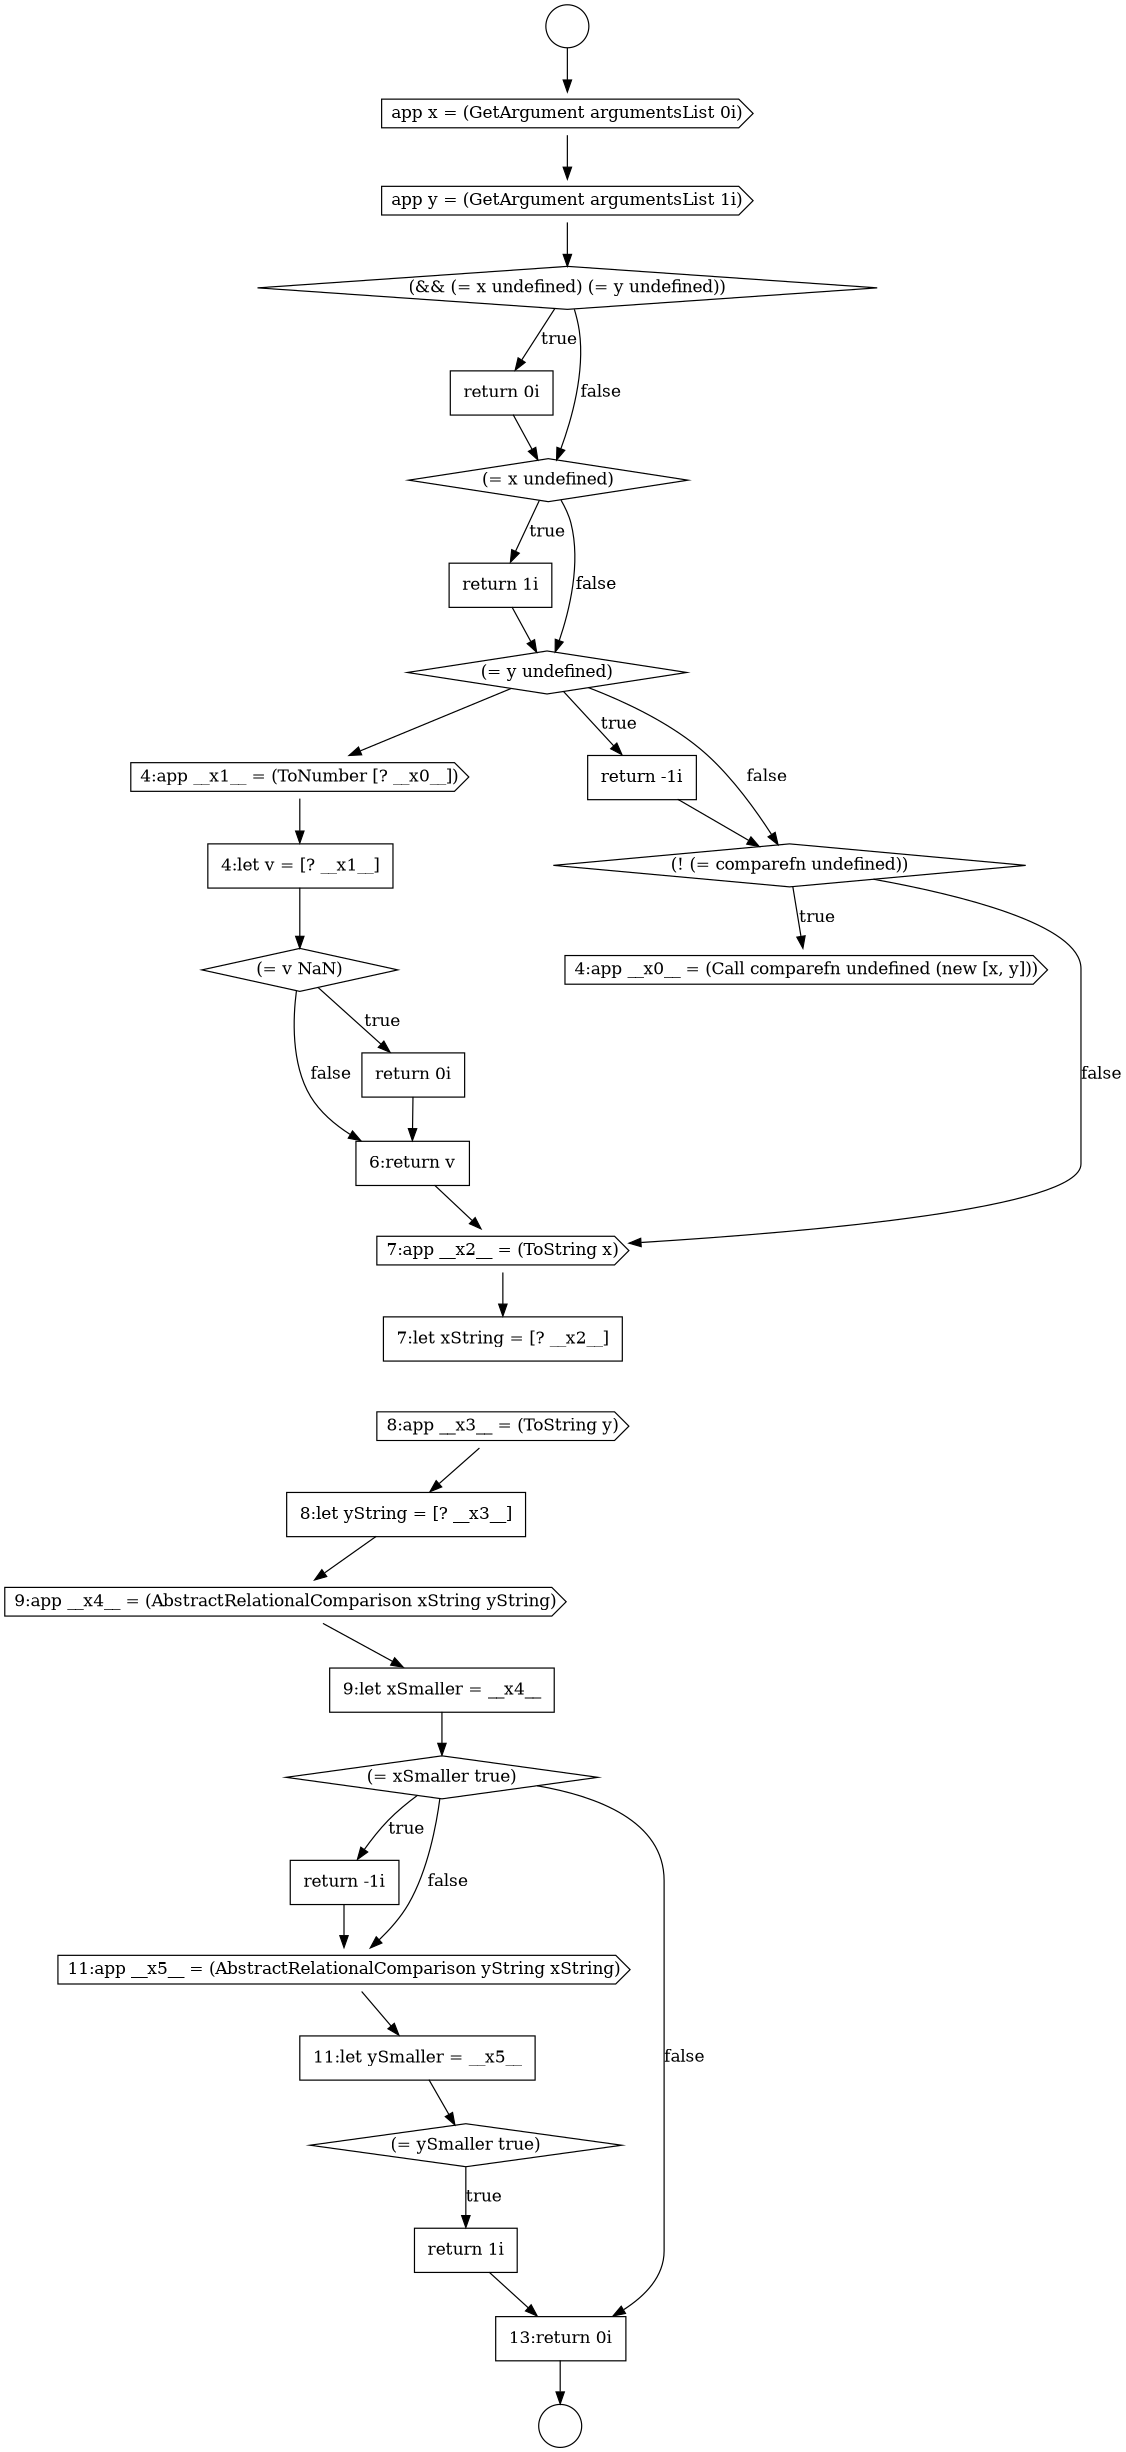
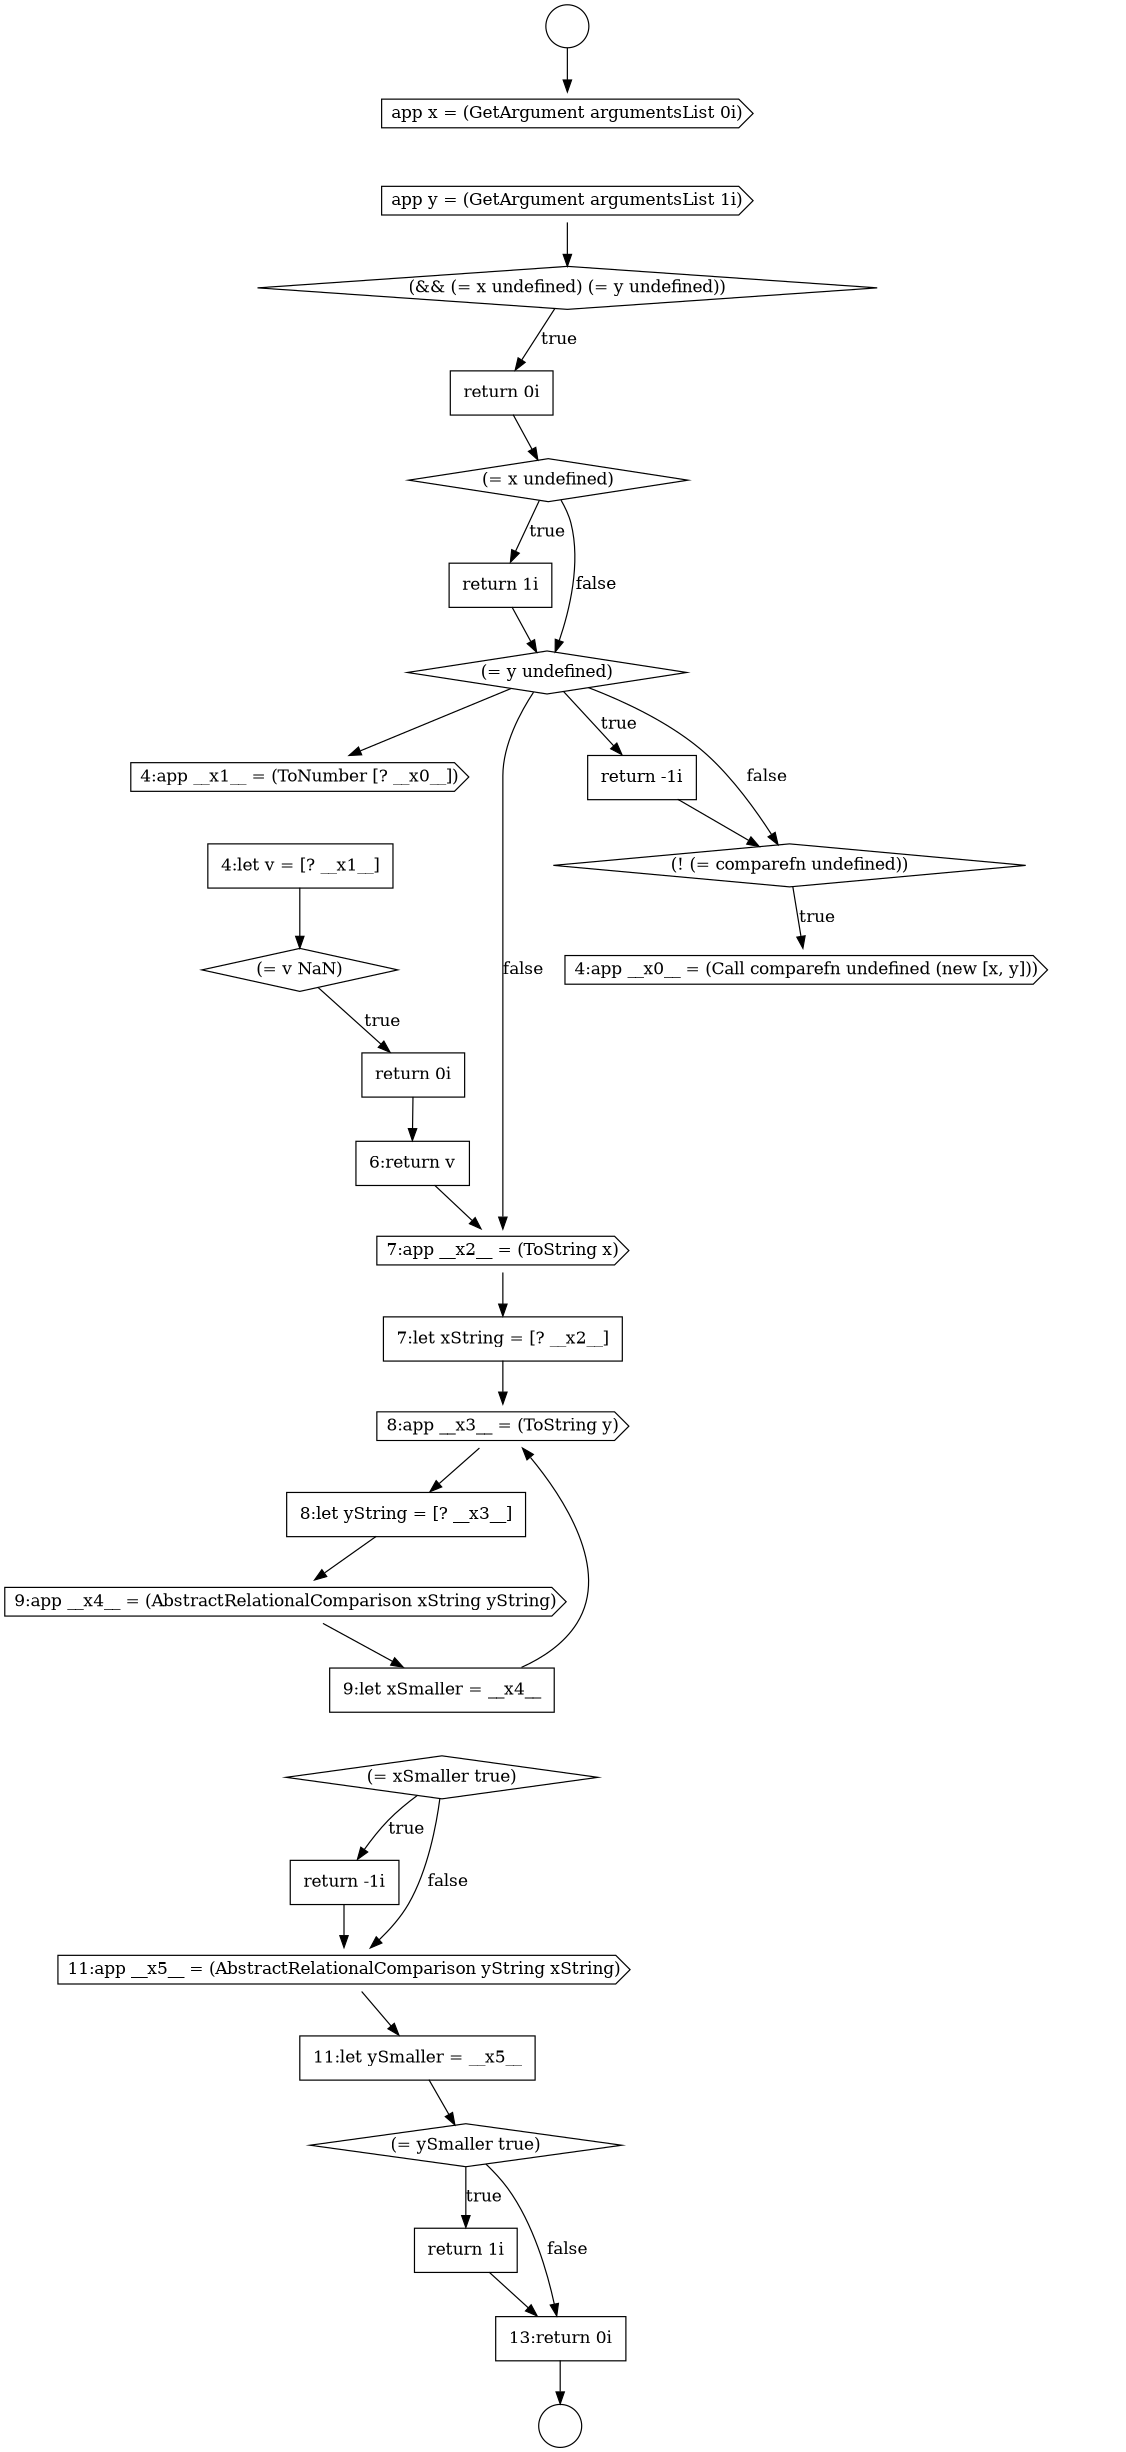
(567, 151) -> none
(579, 380) -> none
(300, 815) -> none
(300, 1072) -> none
(1074, 1173) -> (503, 951)
none -> (503, 1376)
(442, 1727) -> (587, 1570)
(664, 2017) -> (530, 2229)
